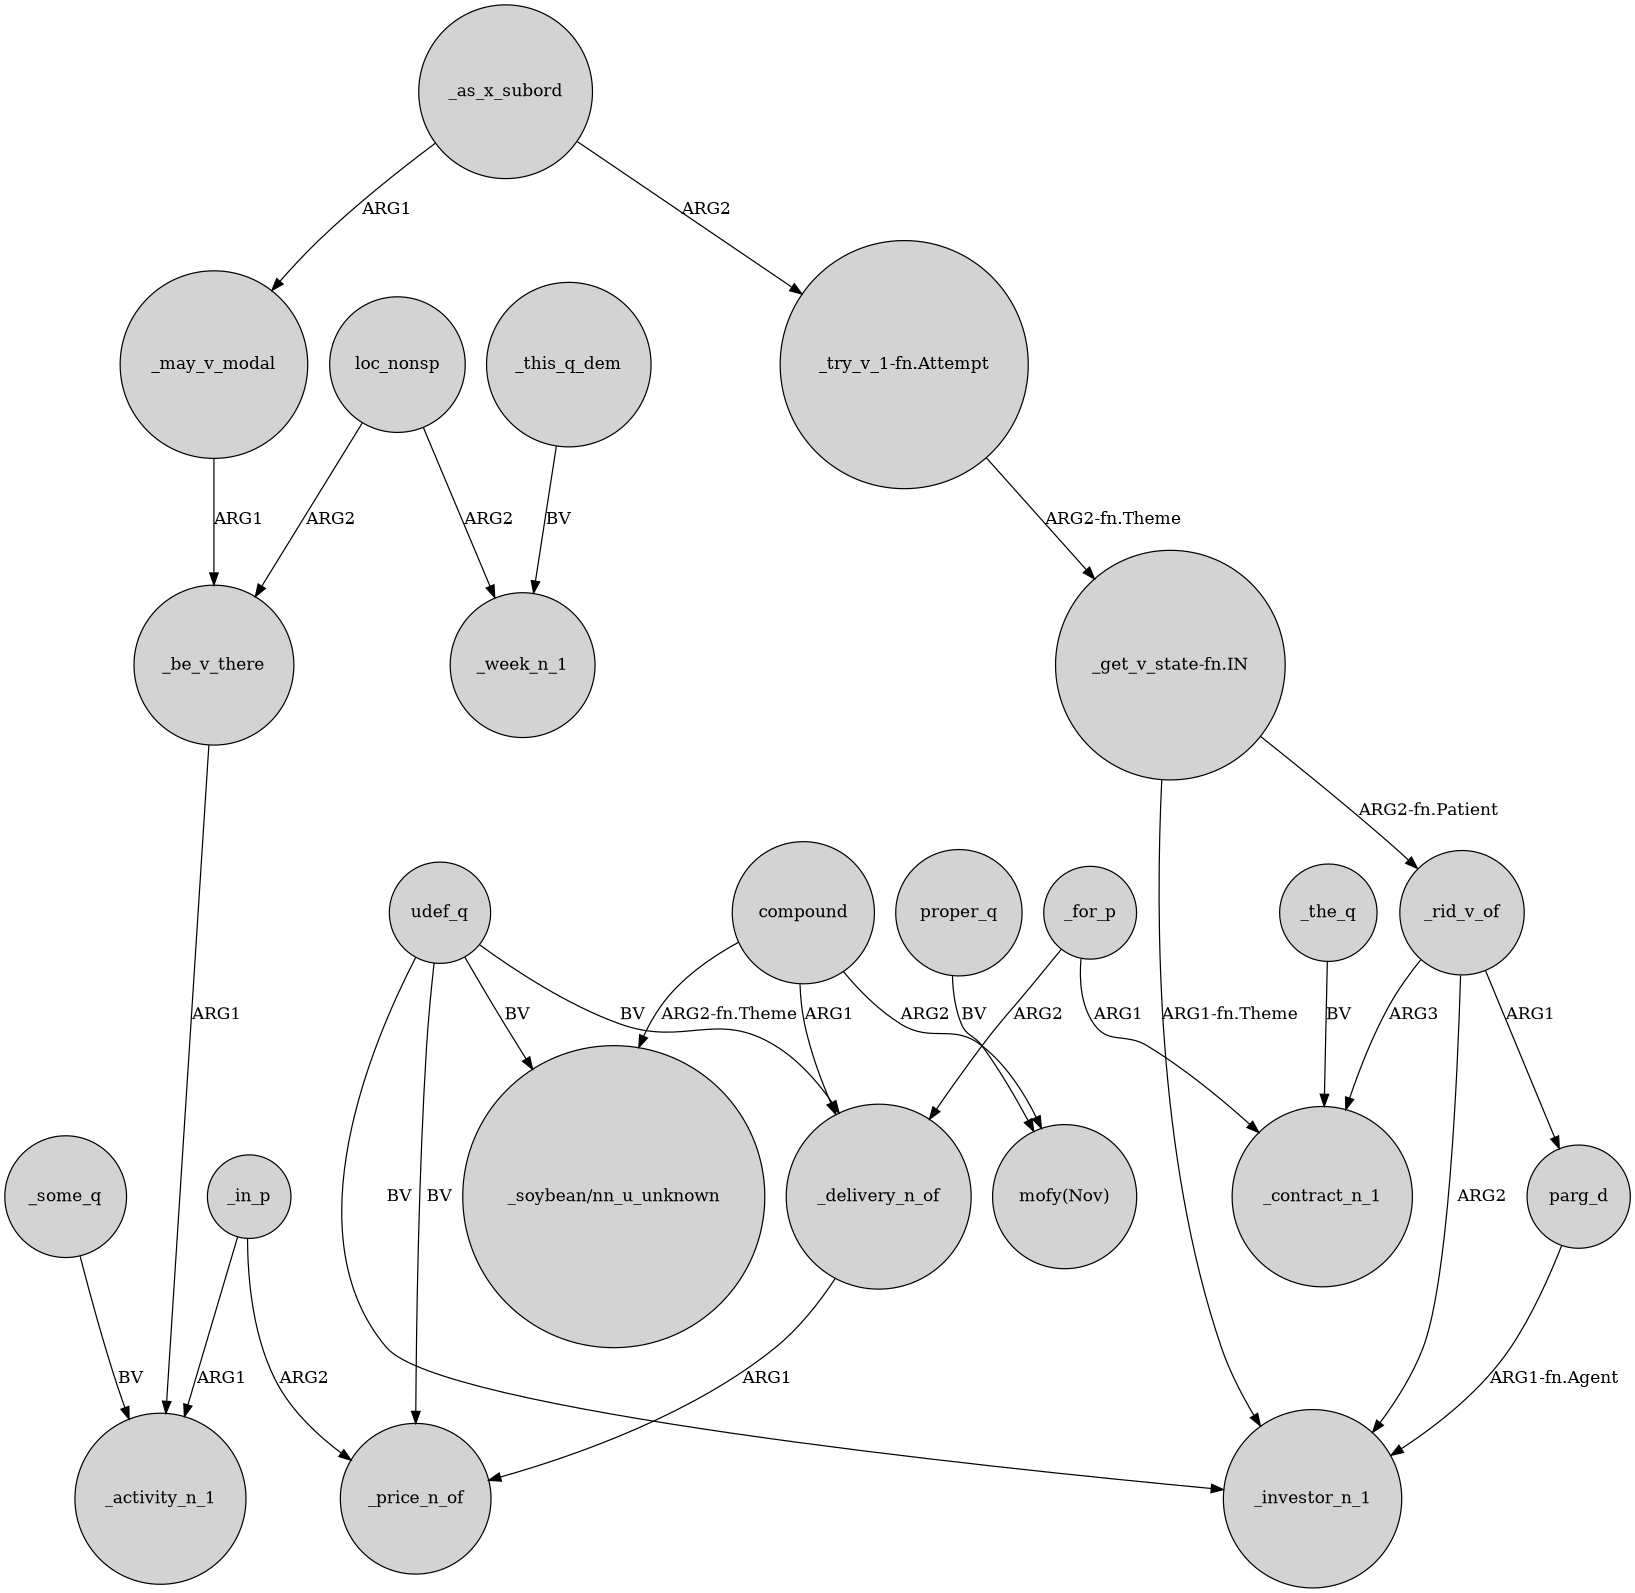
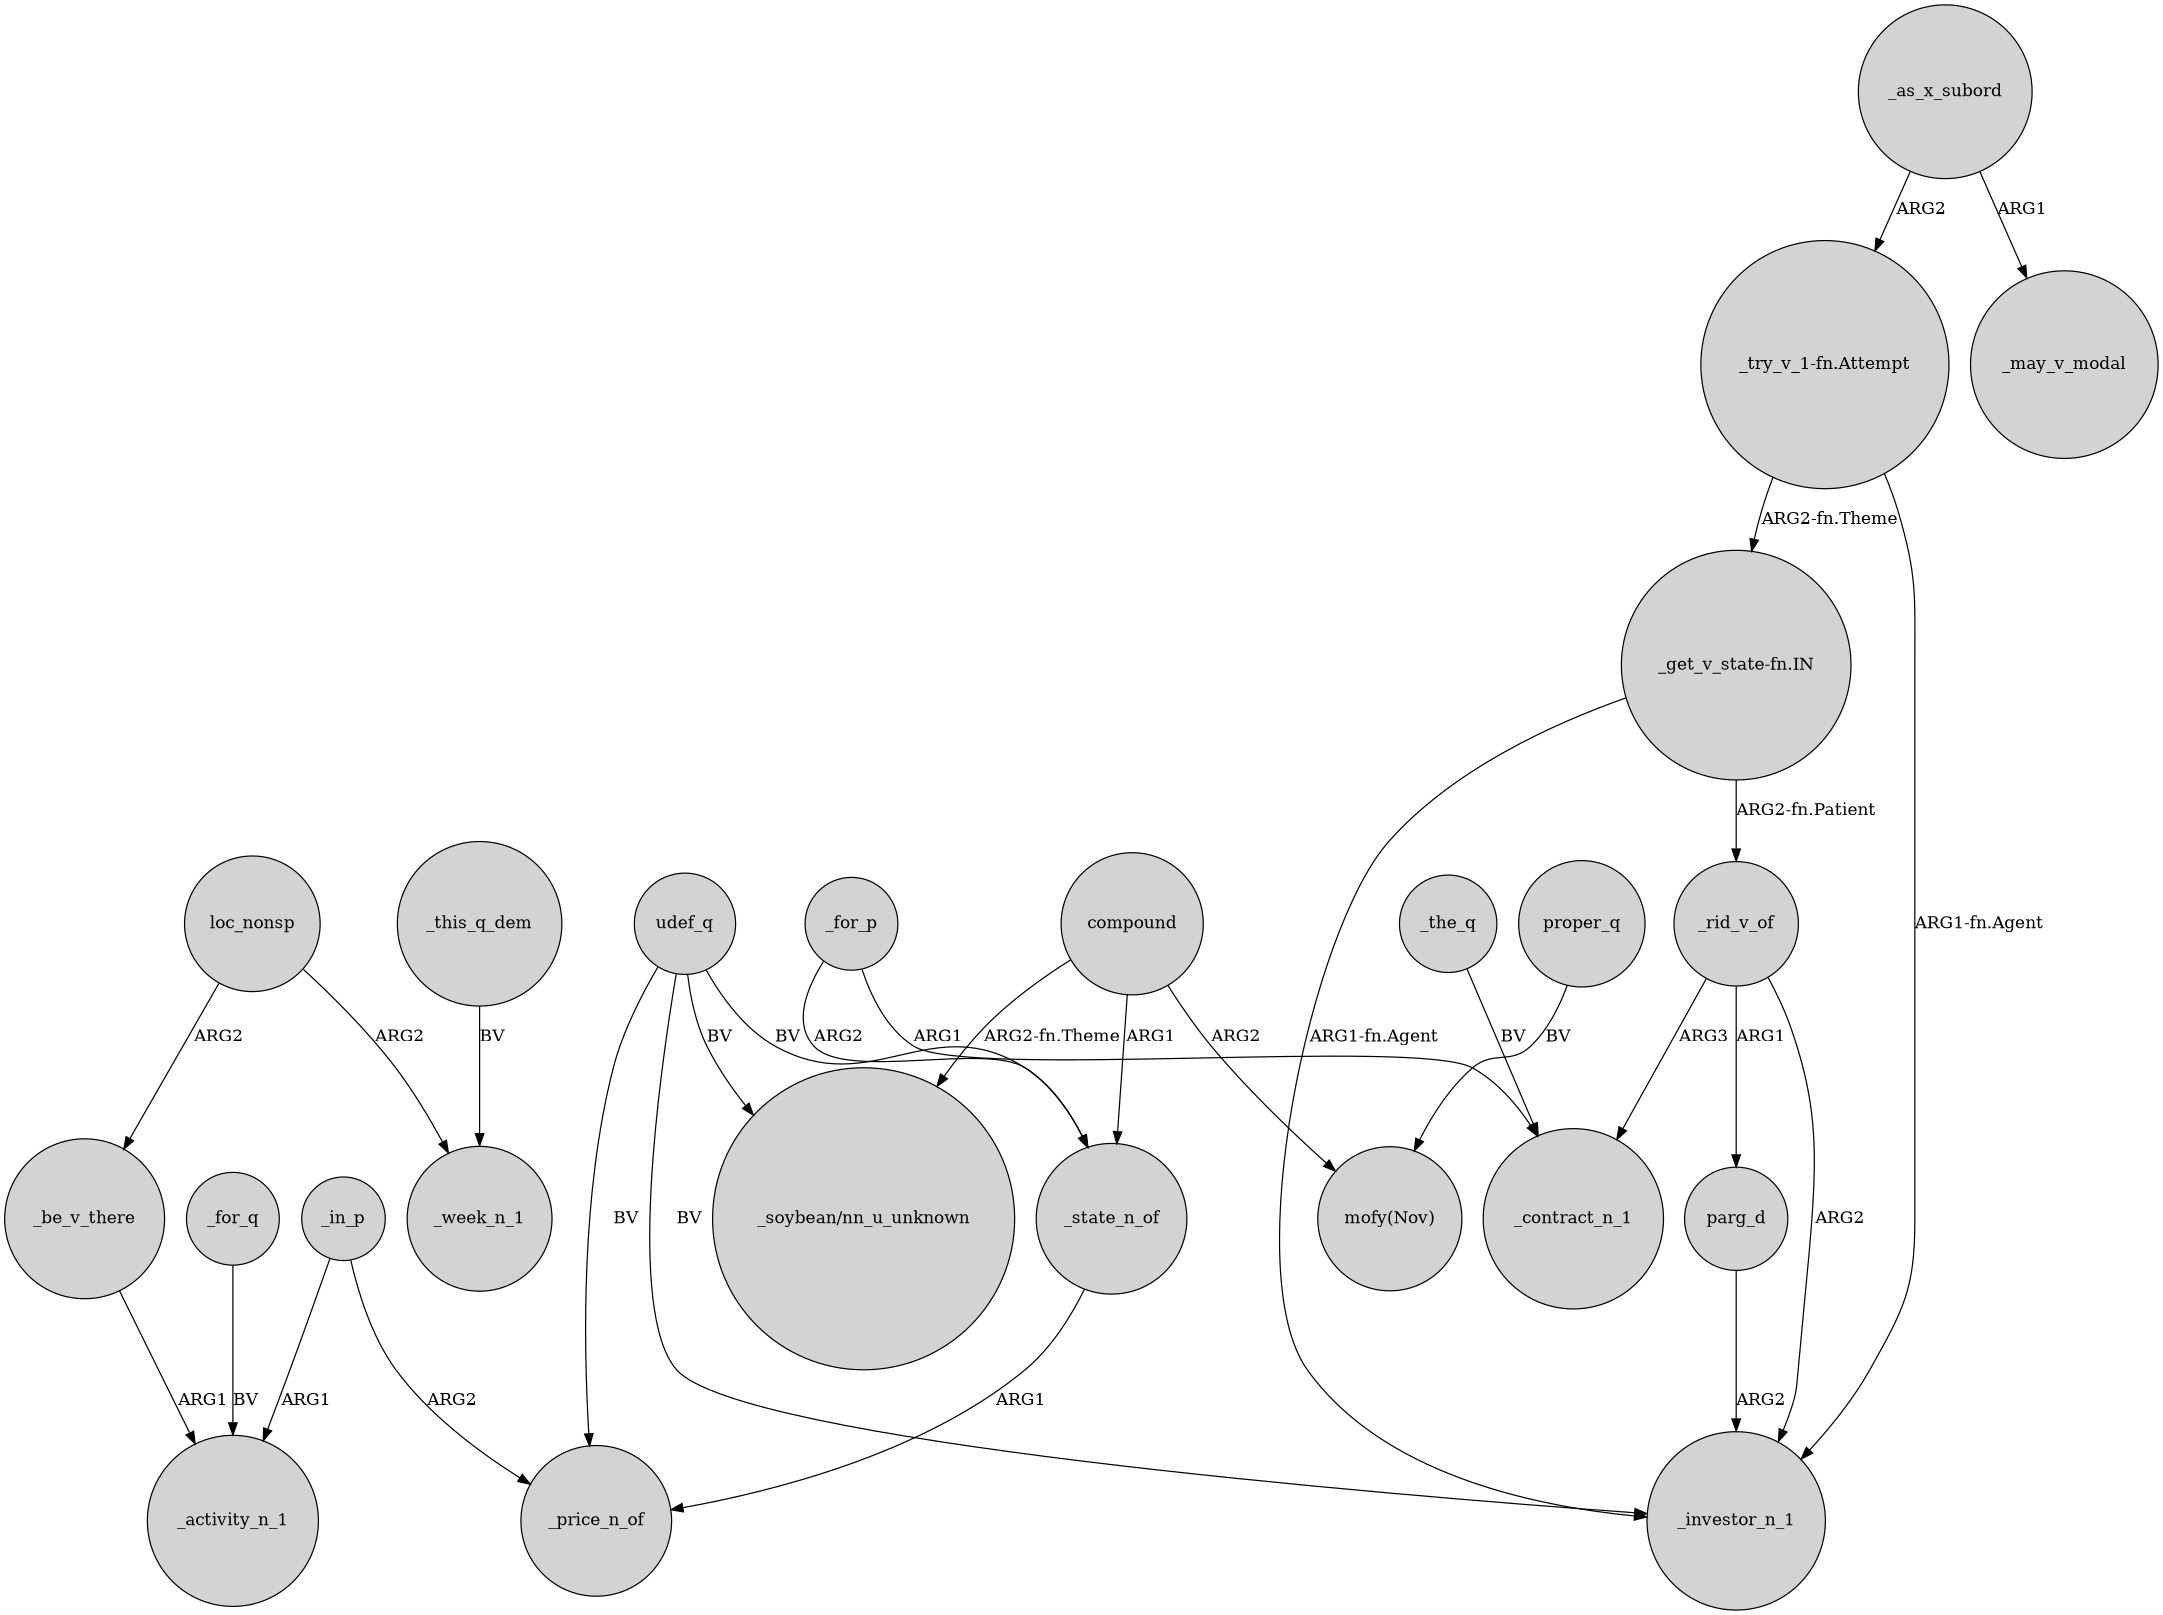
(214, 516) -> none
none -> (1915, 975)
(1230, 1015) -> (1374, 1037)
(66, 1197) -> (233, 1219)
(879, 1197) -> (1112, 1219)
(1554, 1379) -> (1761, 1401)
